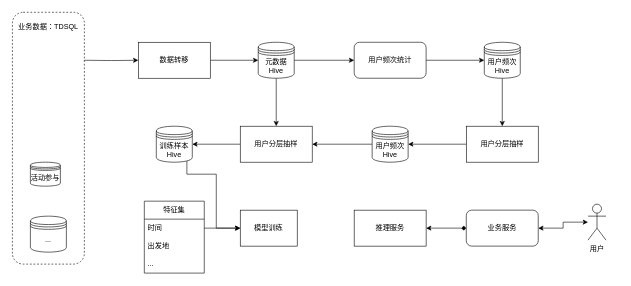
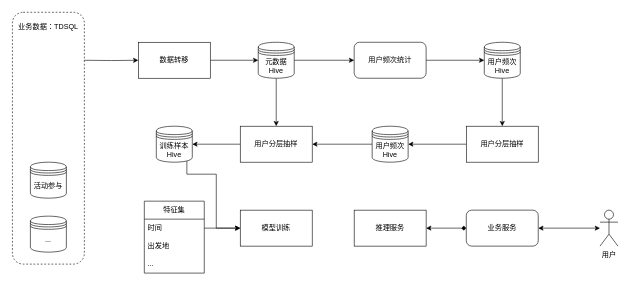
(45, 174) -> (48, 180)
(597, 222) -> (609, 228)
(269, 228) -> (276, 228)
